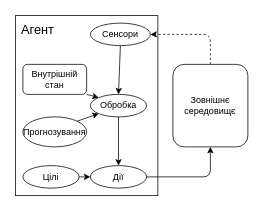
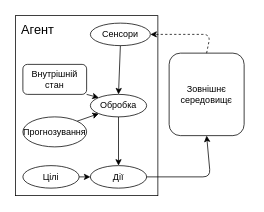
(210, 105) -> (207, 94)
